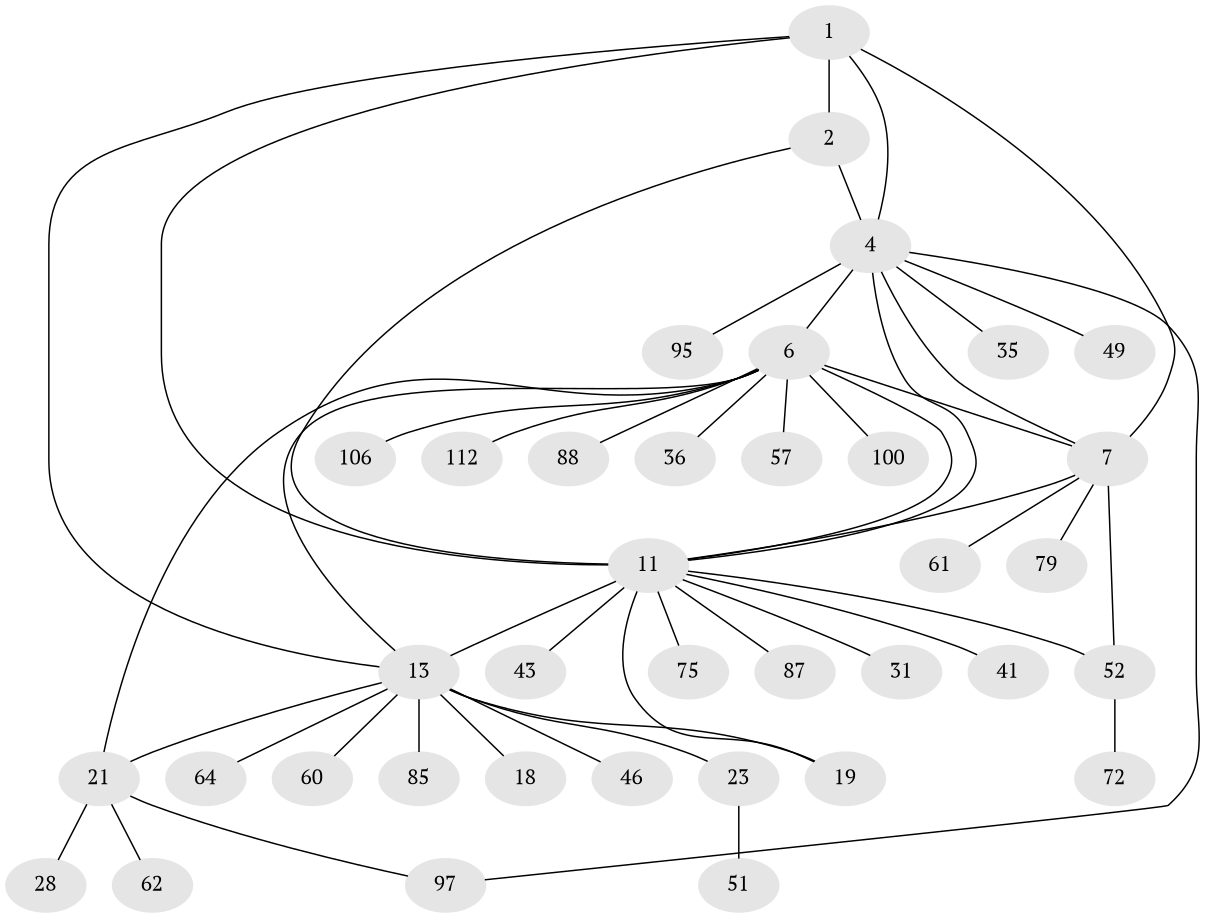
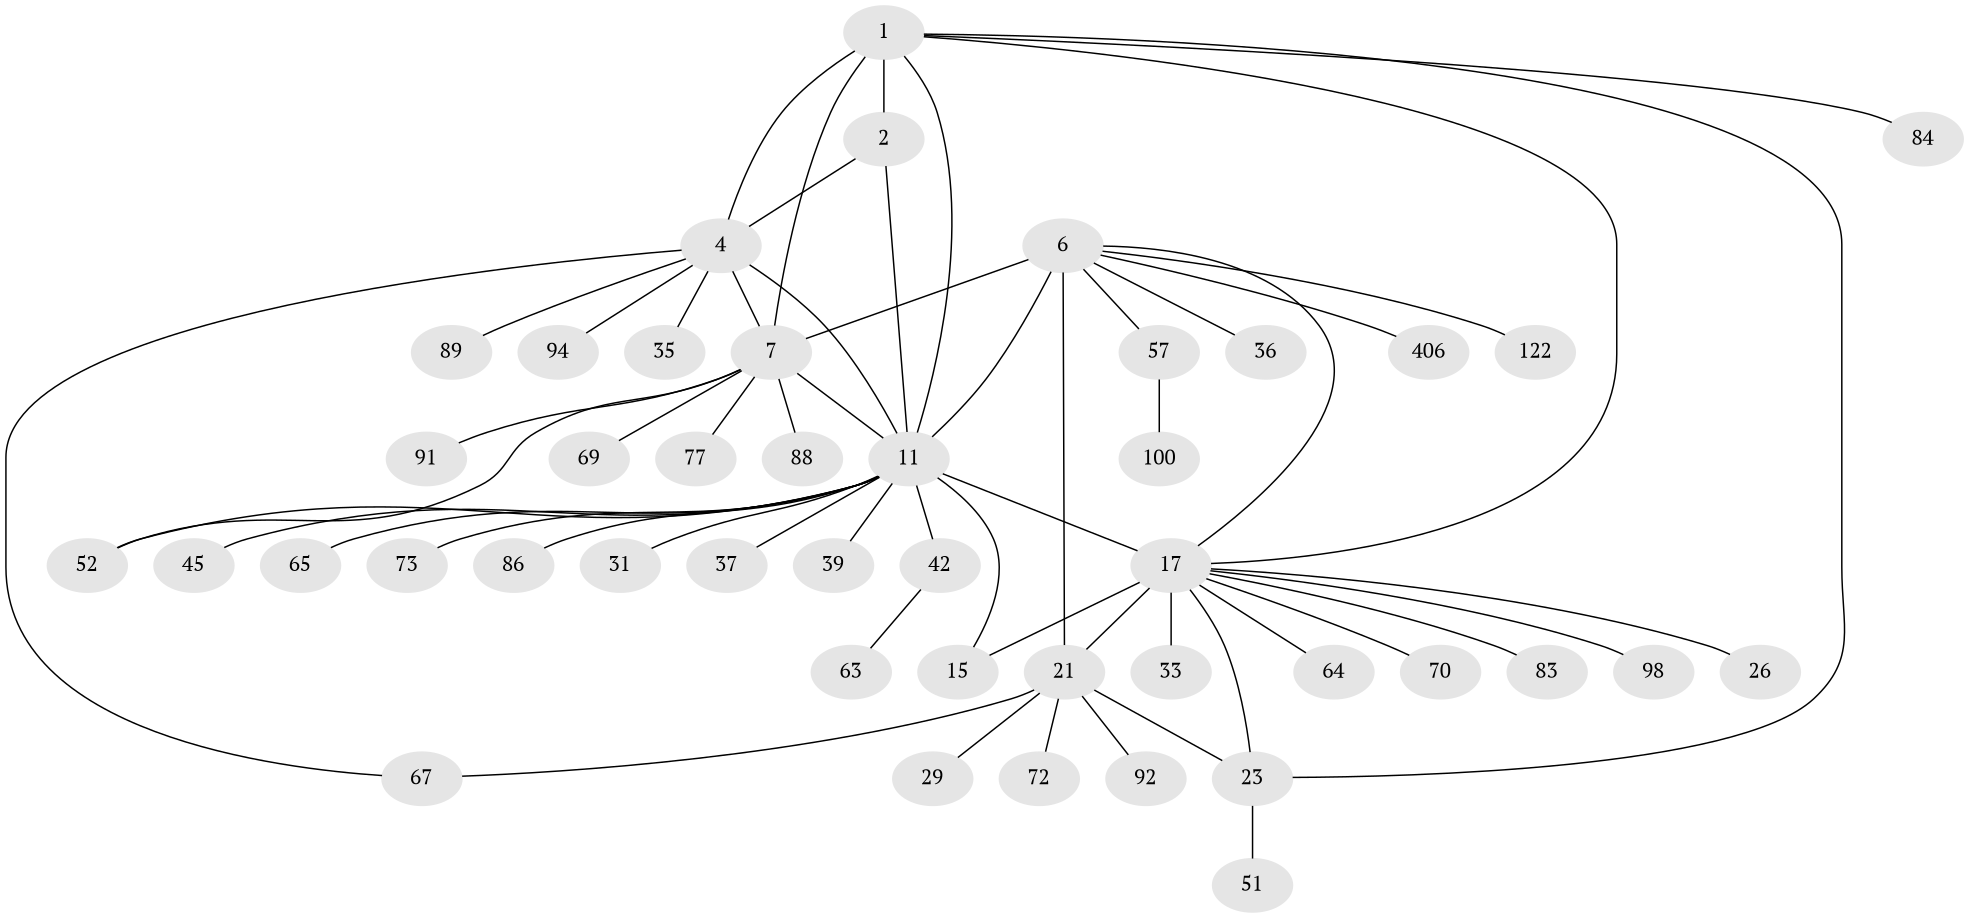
none -> (1923, 139)
none -> (1842, 253)
(830, 299) -> none
(683, 352) -> (558, 352)
(1115, 352) -> (452, 352)
(679, 406) -> (787, 406)
(839, 406) -> (1159, 406)
(355, 459) -> (1429, 352)
none -> (426, 459)
(462, 459) -> (1535, 352)
none -> (301, 566)
none -> (727, 566)
none -> (834, 566)
(940, 566) -> (589, 459)
(1047, 566) -> (696, 459)
(419, 672) -> (1171, 566)
(526, 672) -> (194, 566)
(688, 672) -> (407, 566)
(795, 672) -> (514, 566)
none -> (851, 672)
(1008, 672) -> (940, 566)
none -> (1171, 672)
none -> (1158, 725)
(1115, 726) -> (1052, 725)
(312, 779) -> (1441, 672)
(419, 779) -> (1547, 672)
(526, 779) -> (1654, 672)
(632, 779) -> (1760, 672)
(845, 779) -> (958, 672)
(46, 885) -> (933, 779)
(152, 885) -> (1146, 779)
(446, 885) -> (422, 779)
